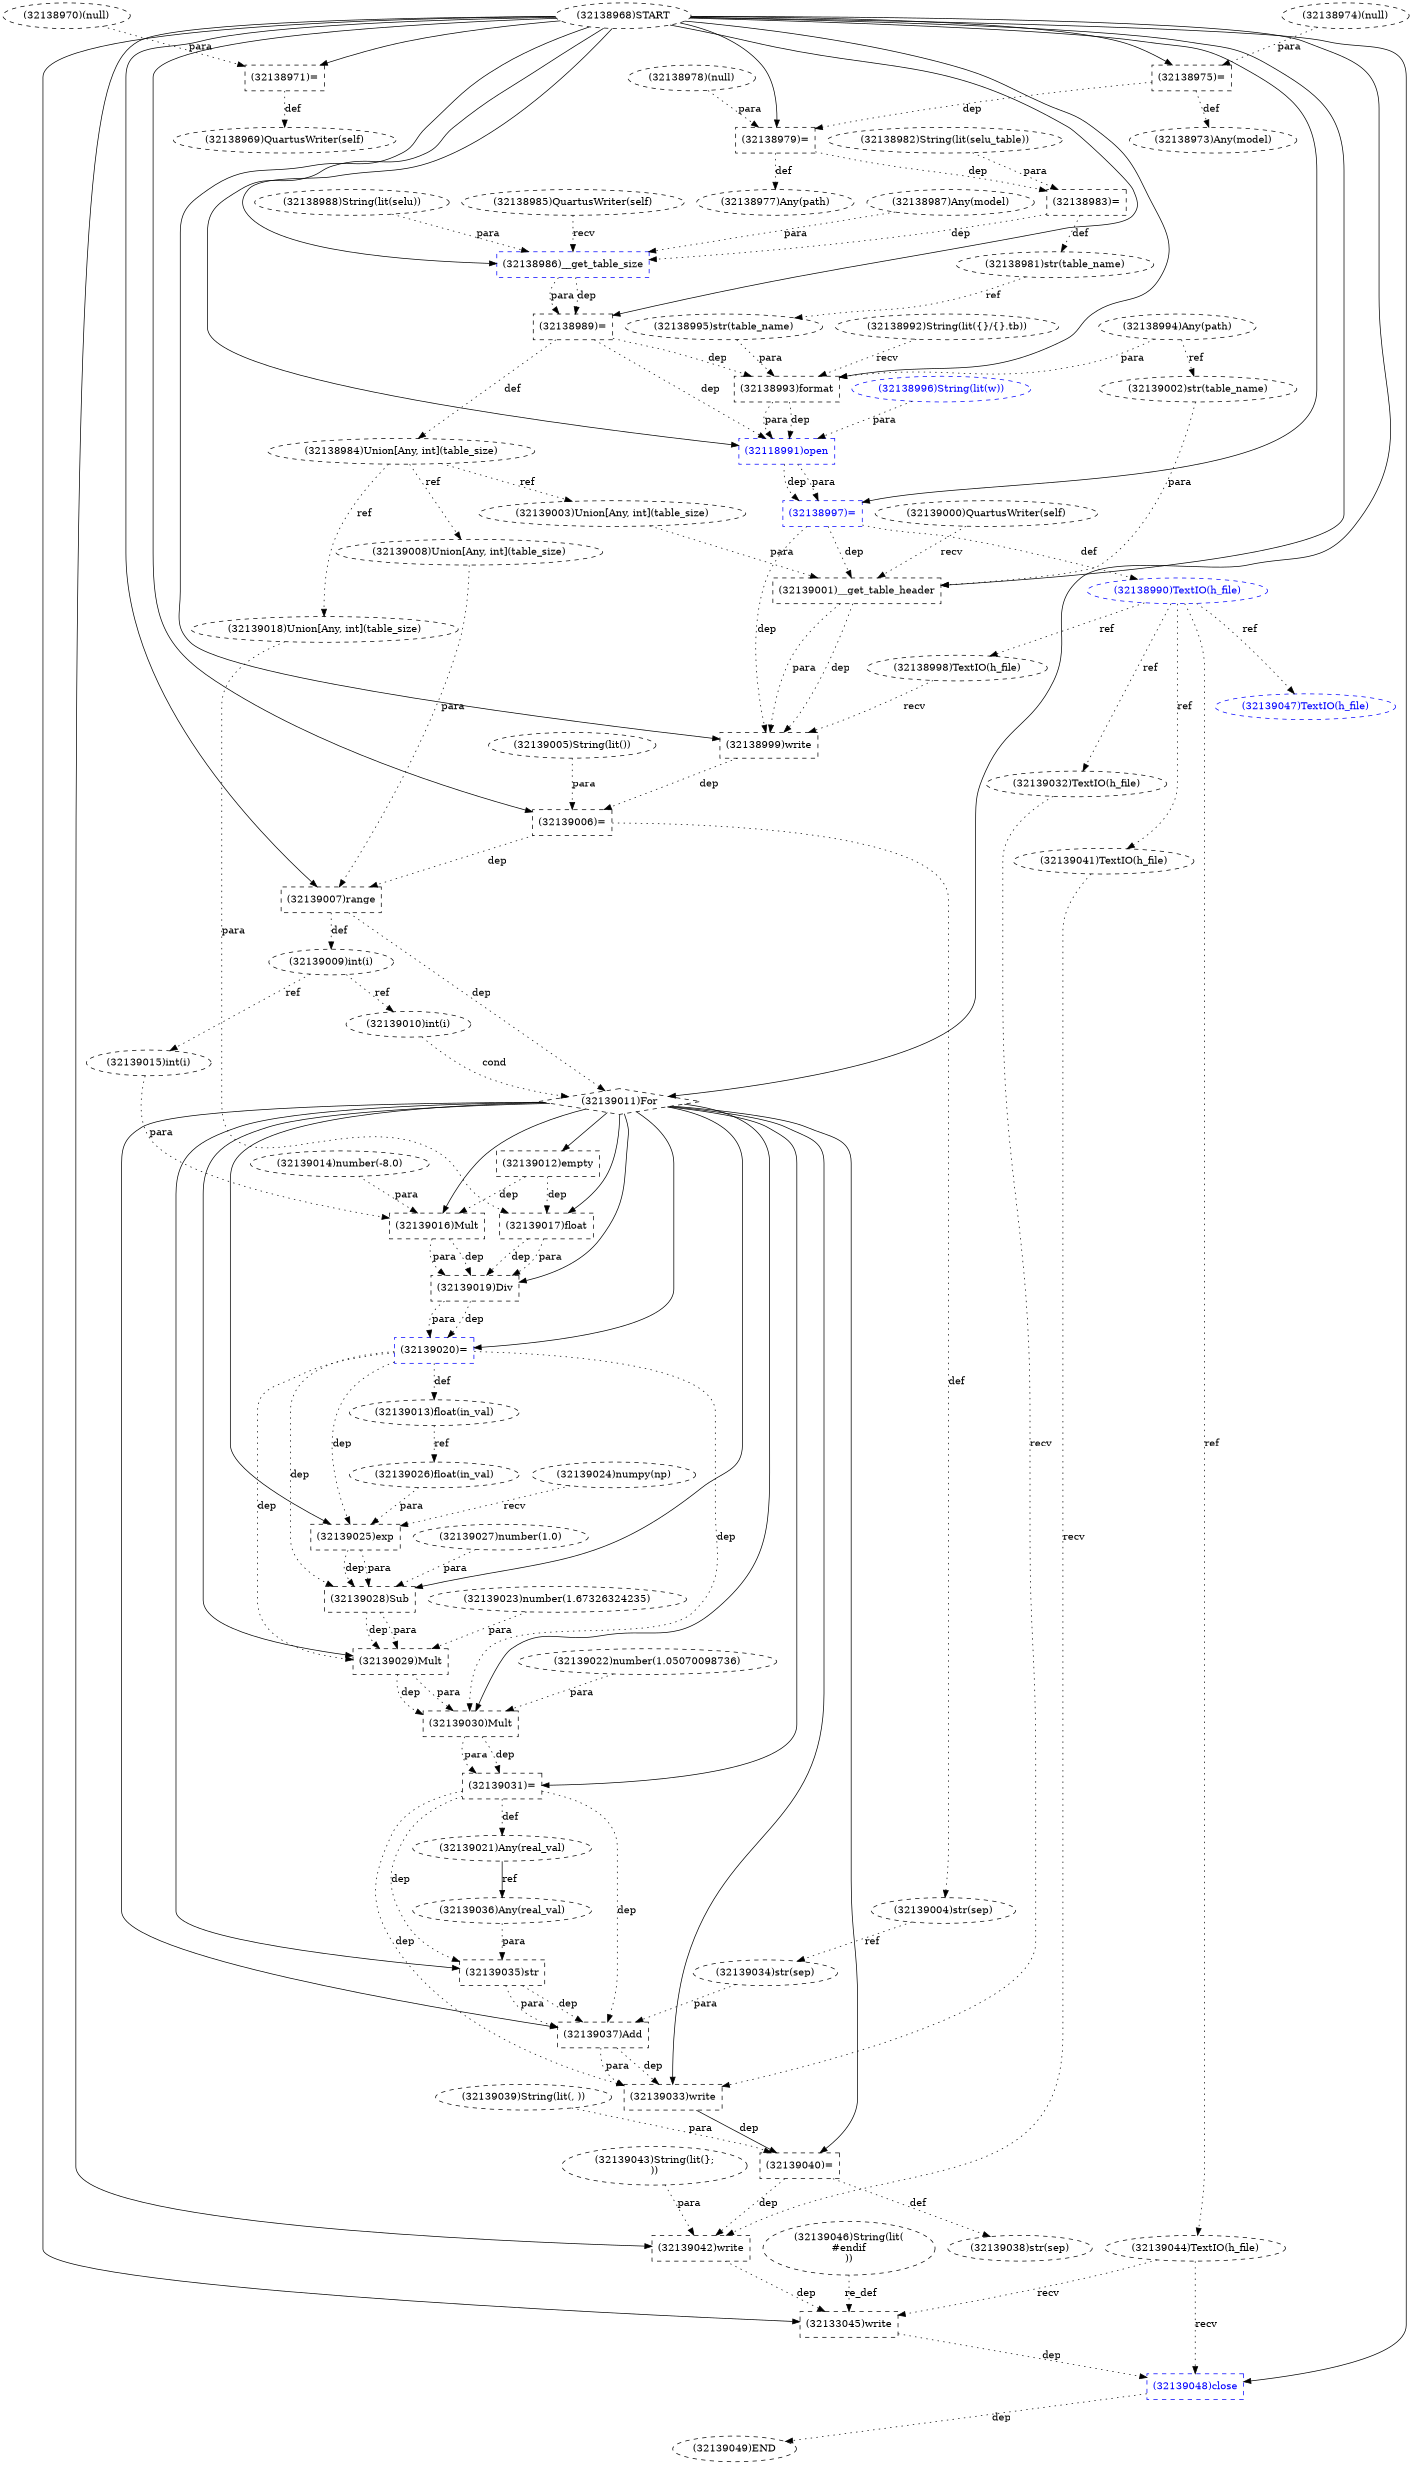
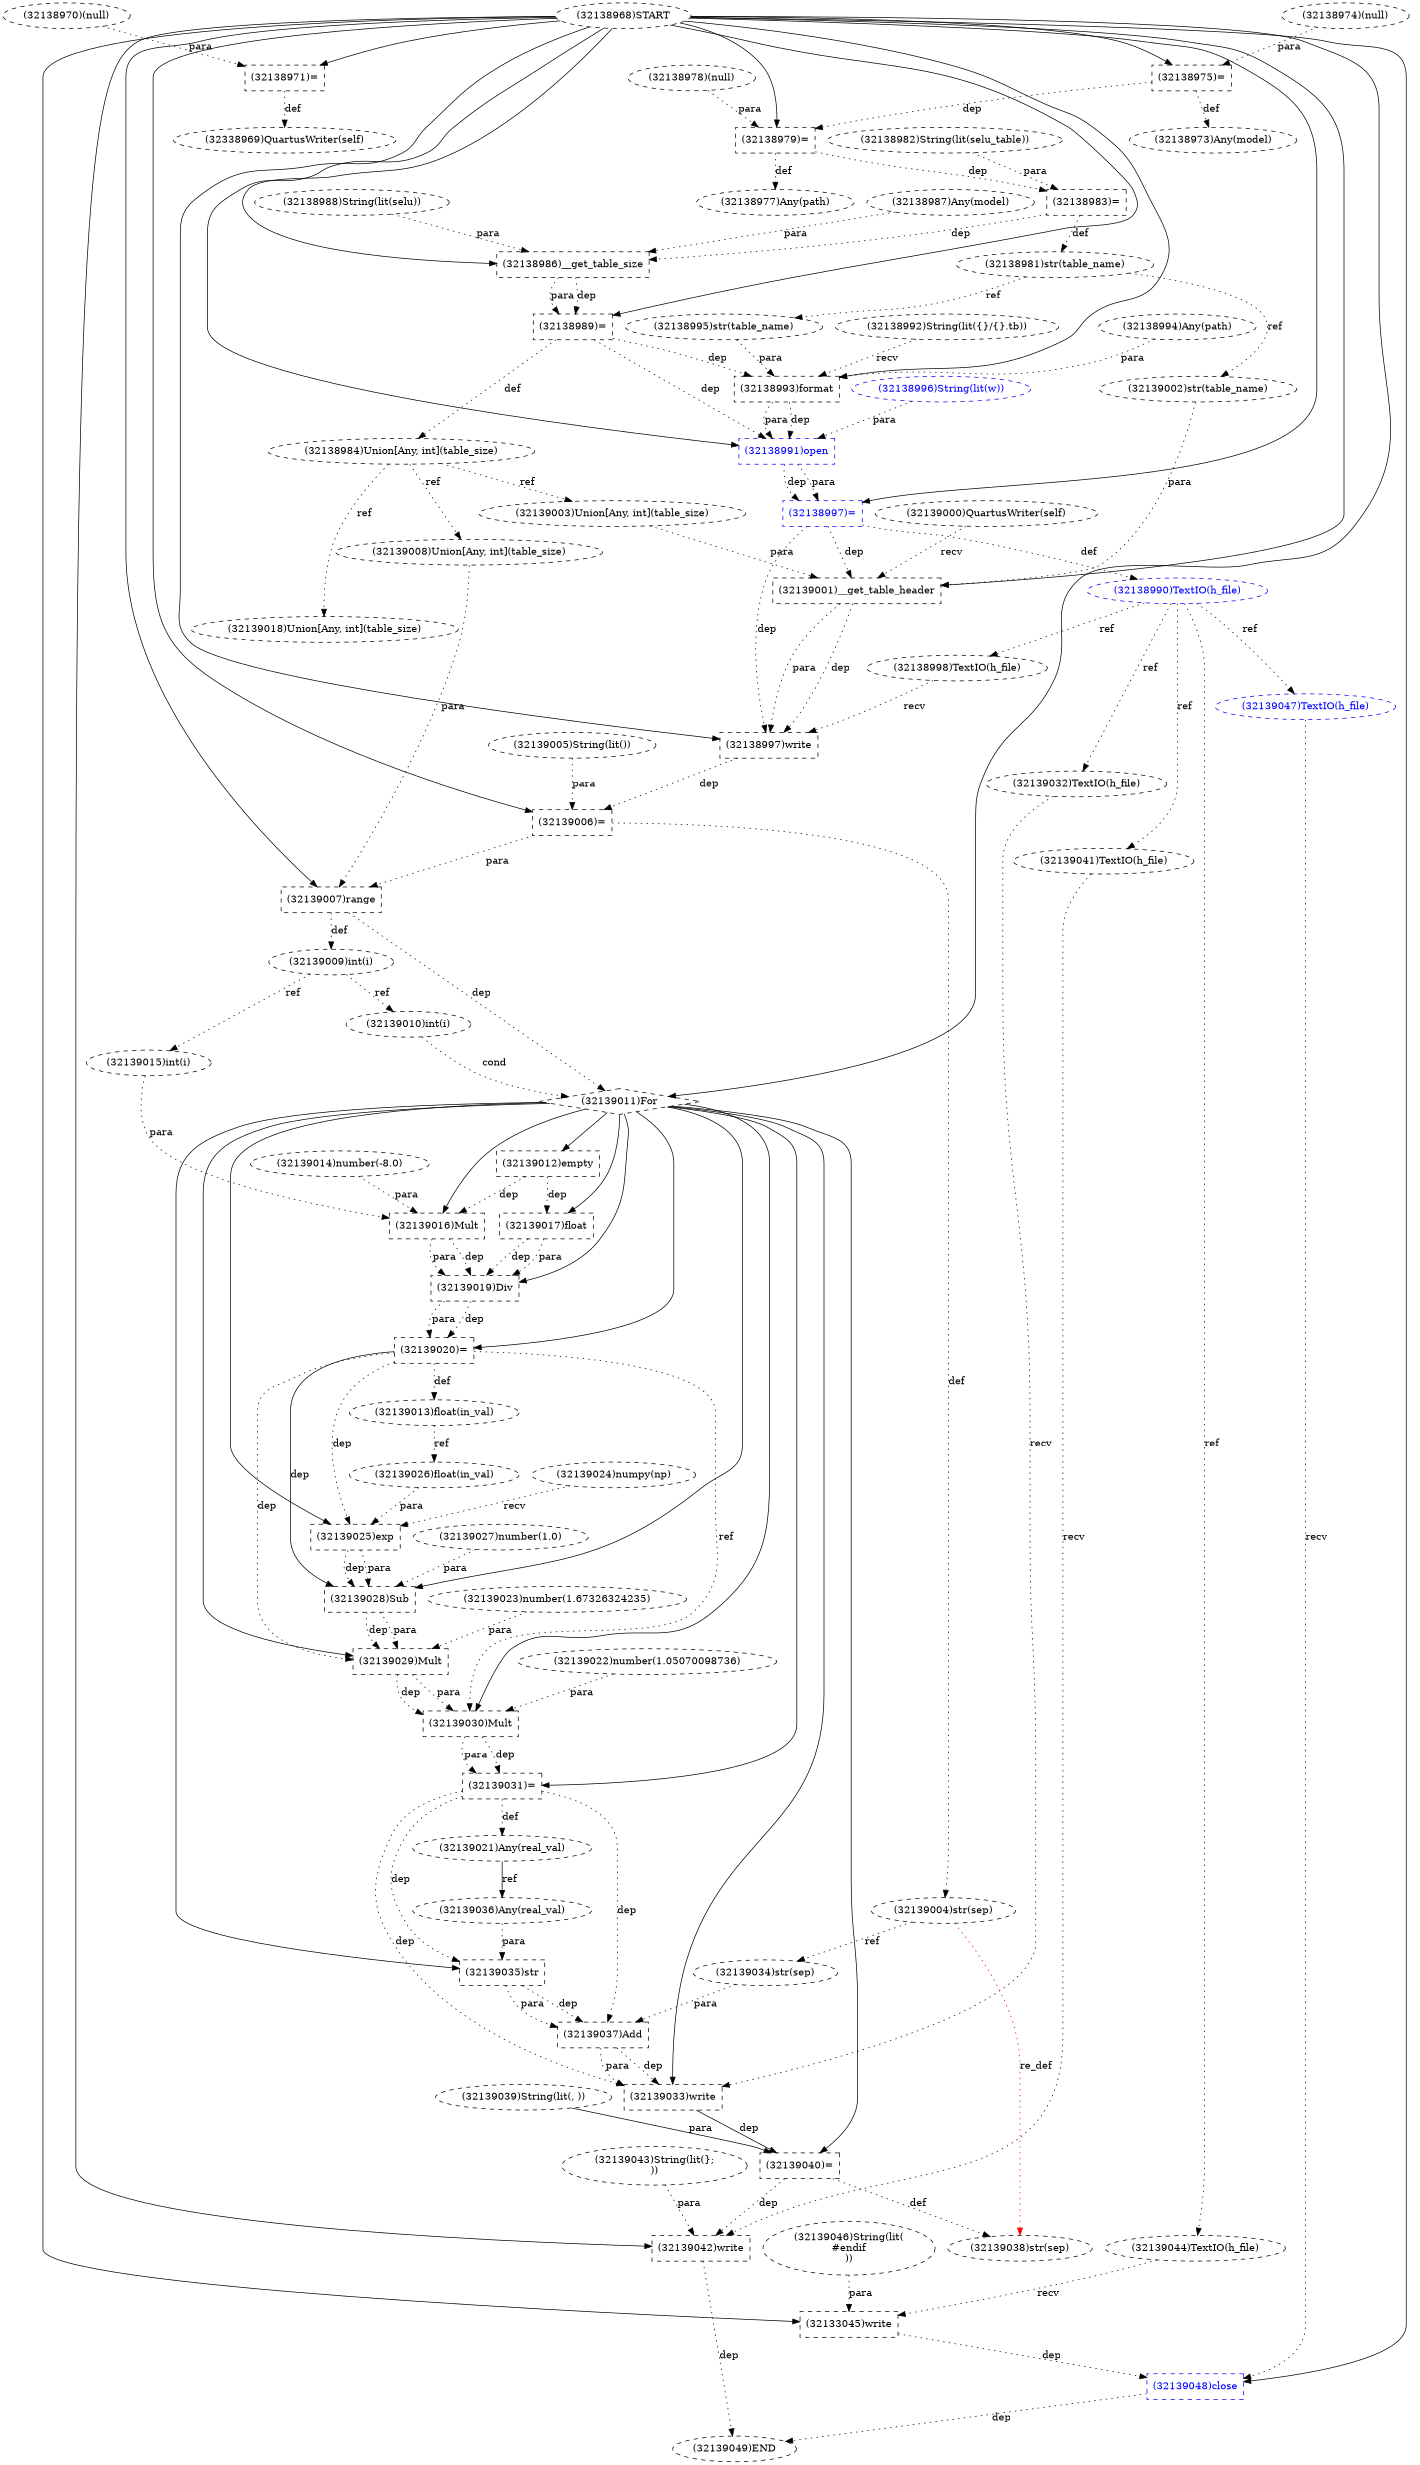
(285, 140) -> (285, 140)
(573, 202) -> none
(573, 265) -> (573, 265)
(1187, 355) -> (1236, 297)
(787, 451) -> (787, 451)
(769, 745) -> (769, 745)
(498, 861) -> (498, 861)
(222, 1003) -> none
(434, 1350) -> (434, 1350)
(290, 1440) -> (290, 1440)
(726, 1537) -> (726, 1537)
(122, 1539) -> none
none -> (1020, 2067)
(668, 2128) -> (668, 2128)
(772, 2285) -> (717, 2345)
(861, 2293) -> (861, 2293)
(1195, 2314) -> (1305, 1563)
